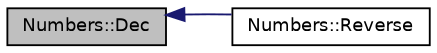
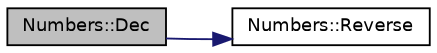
(208, 14) -> (190, 39)
